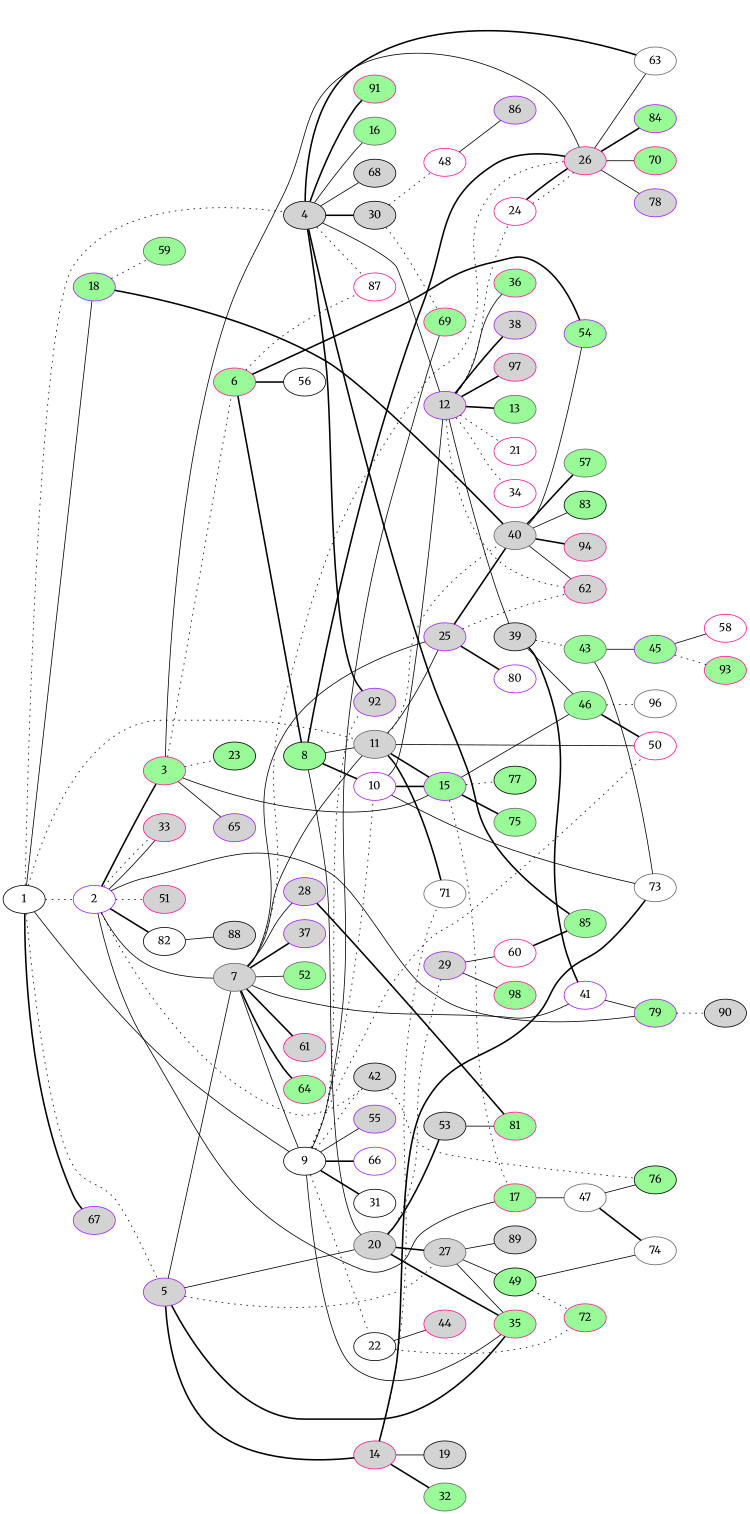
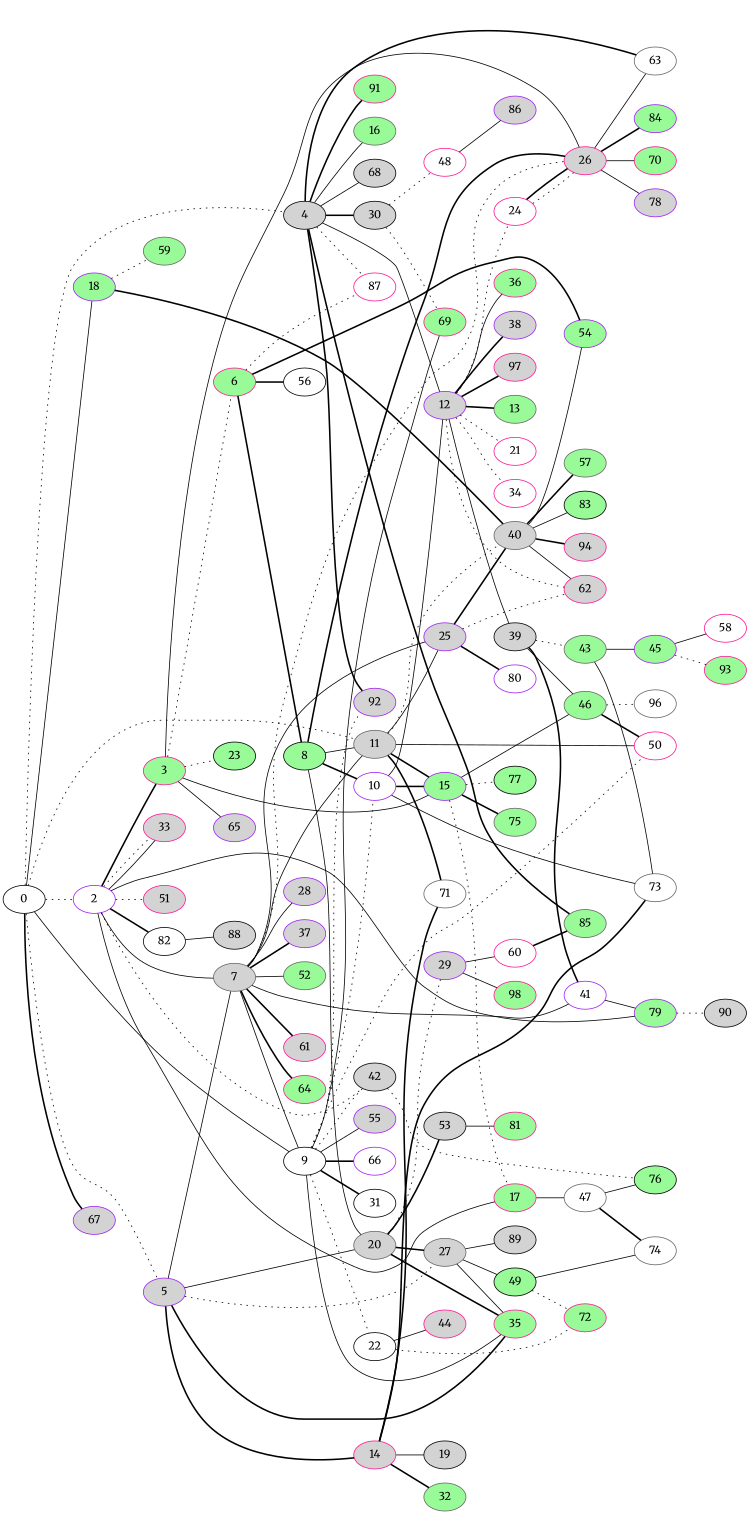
(24, 899) -> (24, 899)
(407, 1003) -> none
(404, 1146) -> (404, 1146)
